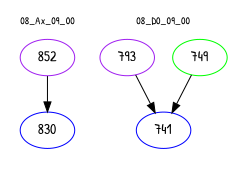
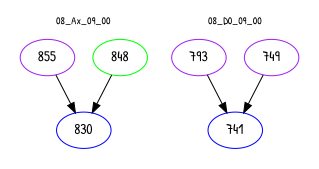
(47, 58) -> (47, 58)
none -> (120, 58)
(200, 58) -> (272, 58)
